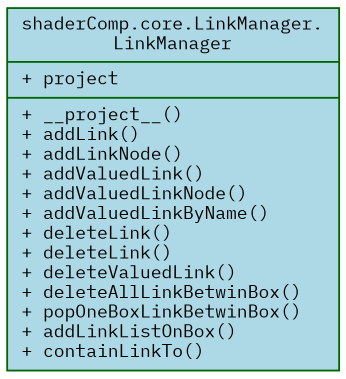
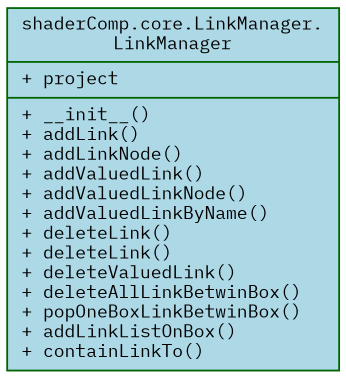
(103, 115) -> (87, 115)
